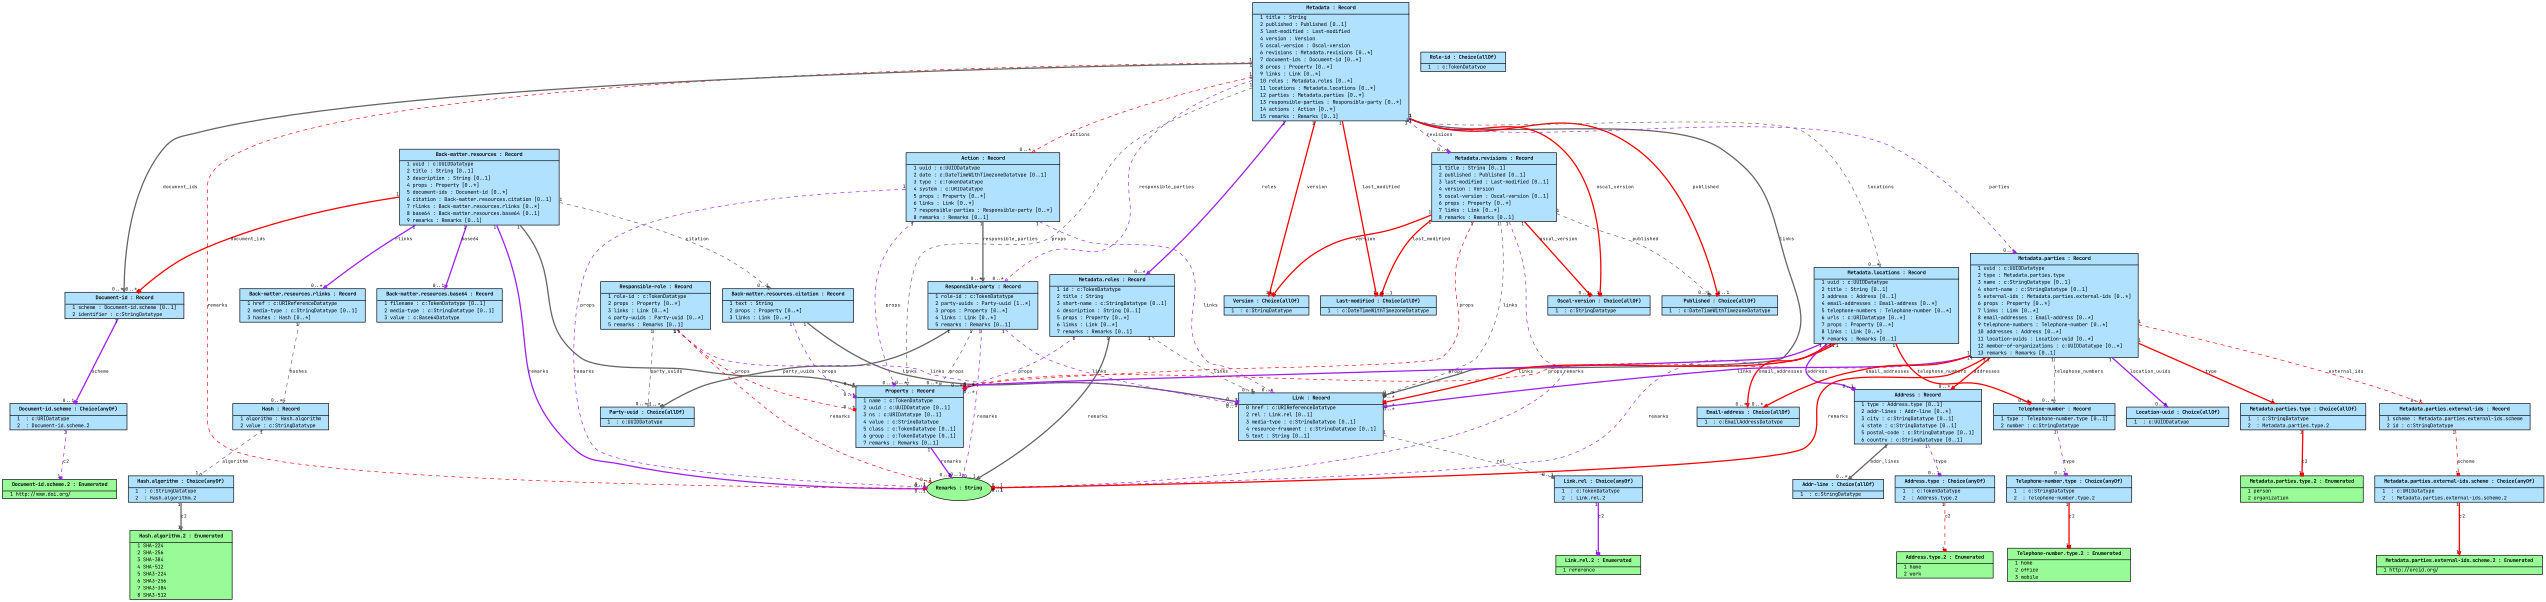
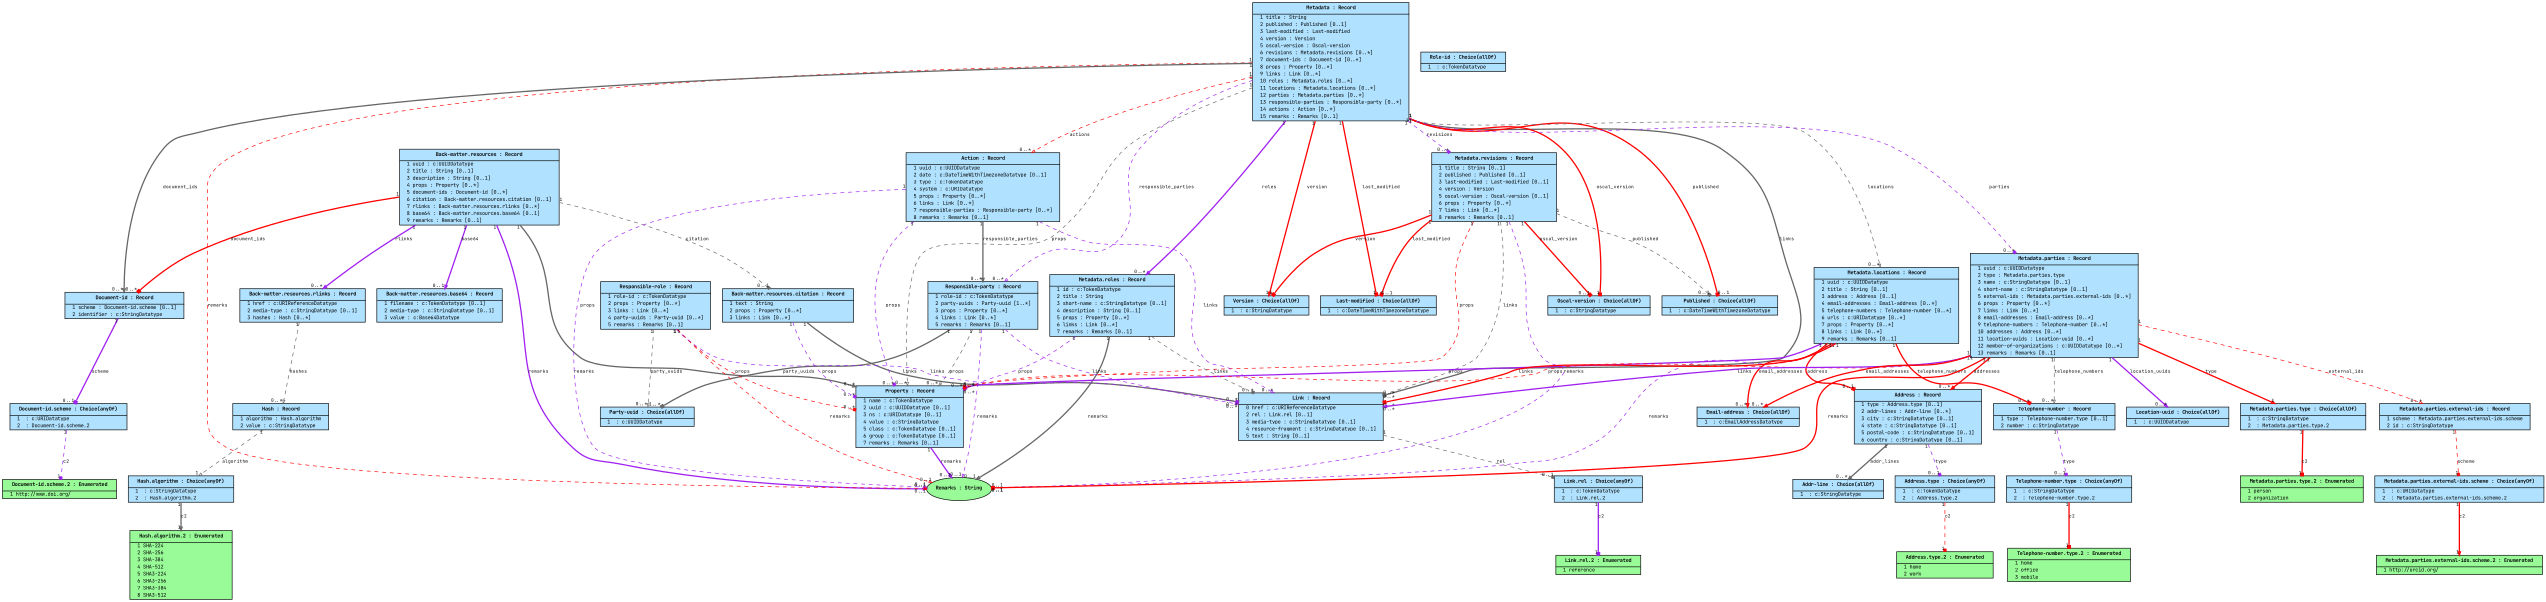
(1810, 377) -> (1810, 377)
